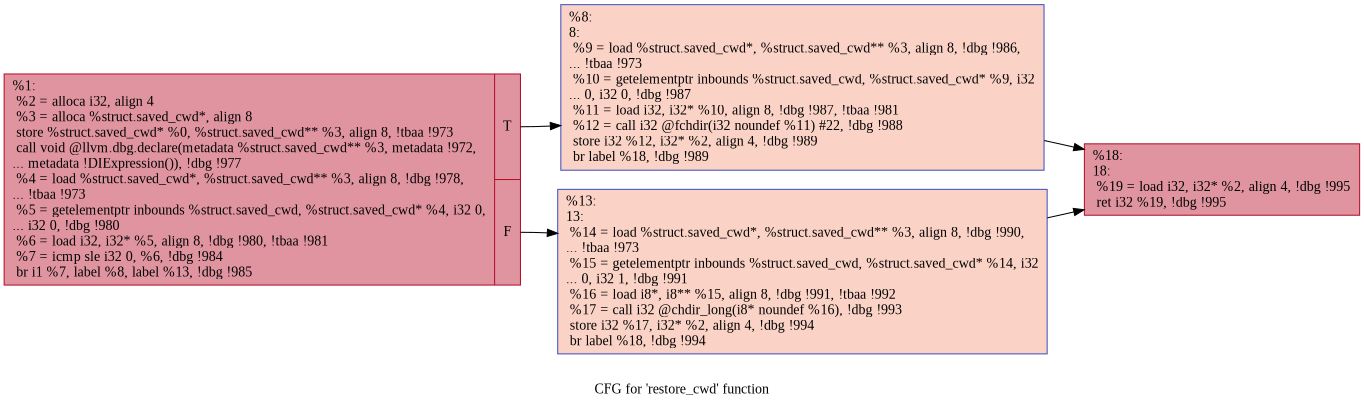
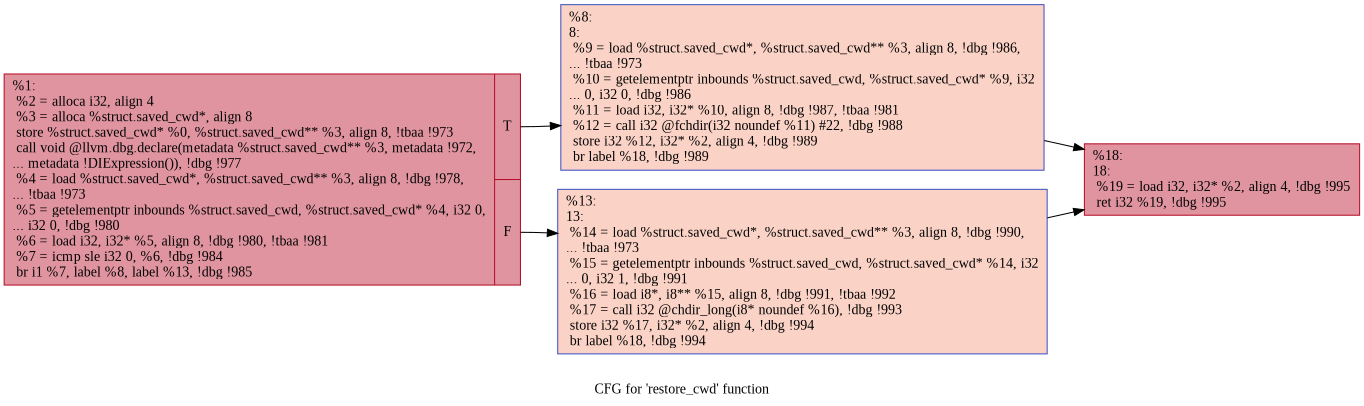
(630, 95) -> (630, 95)
